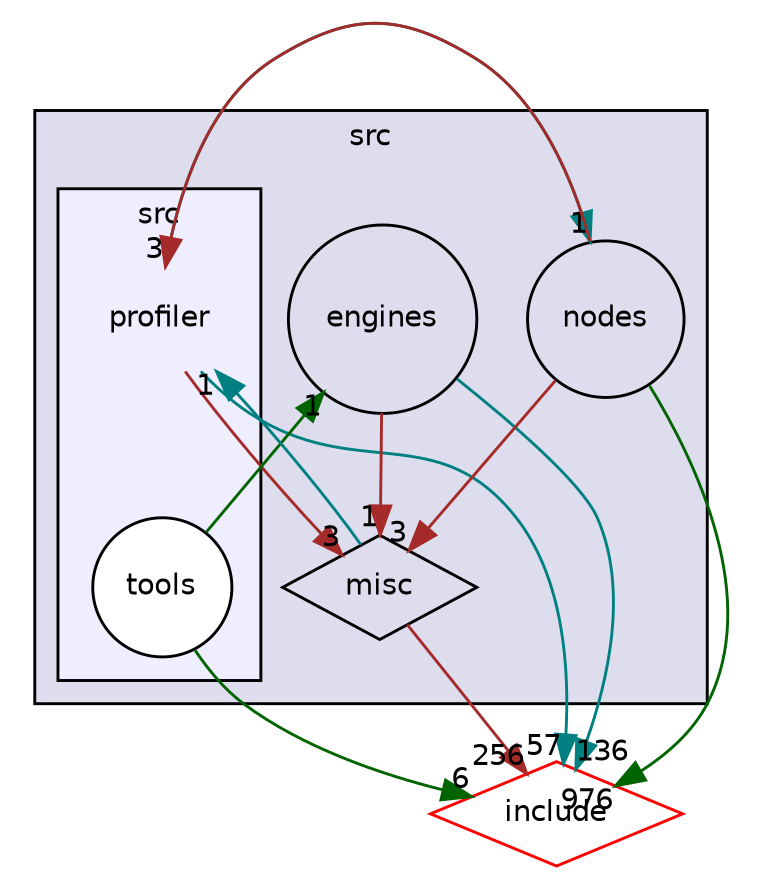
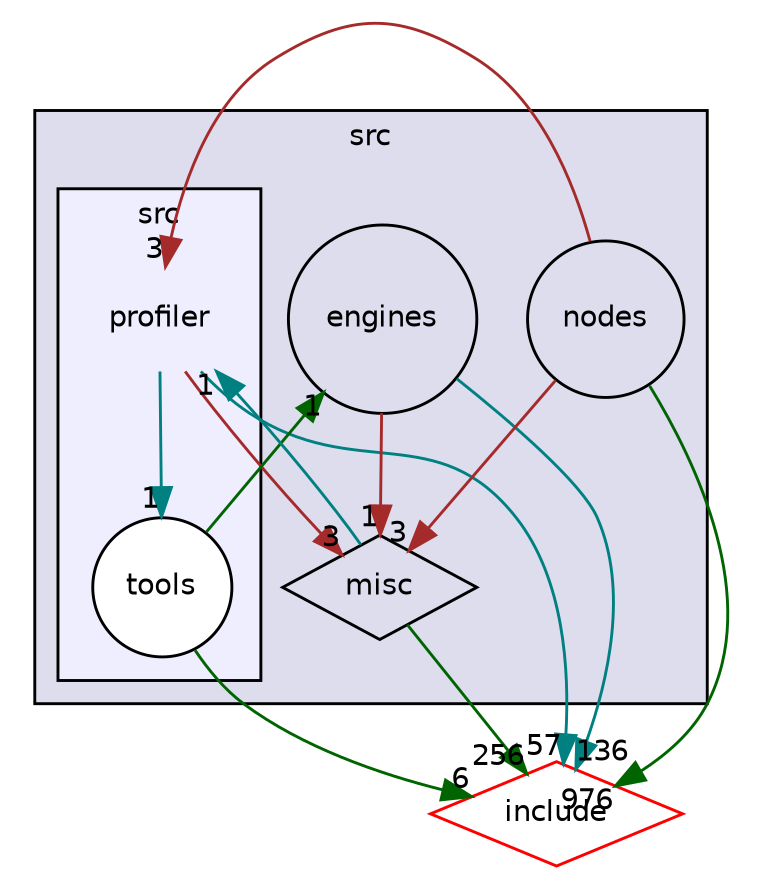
(350, 26) -> (161, 429)
(455, 684) -> (455, 684)
